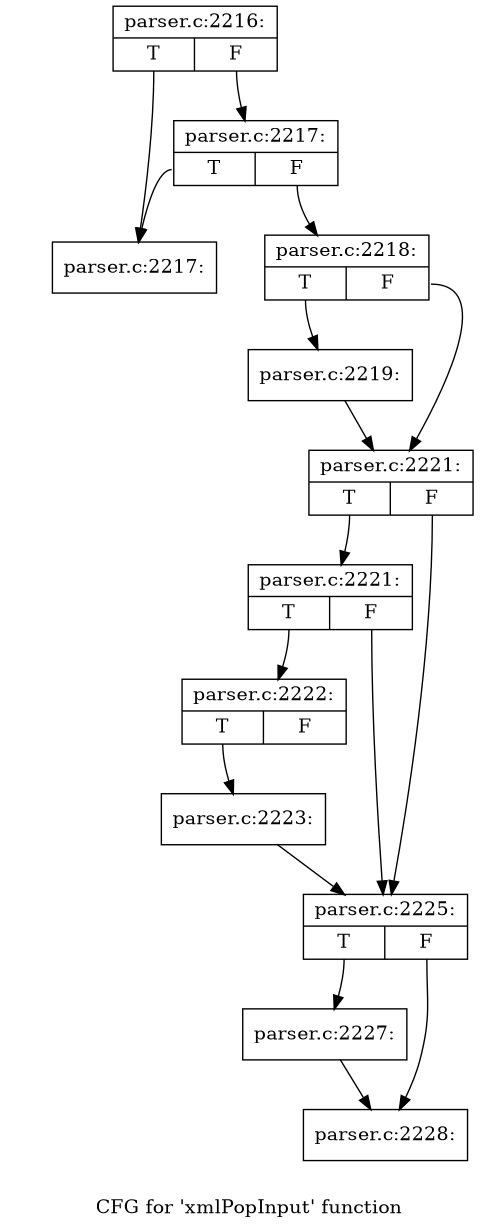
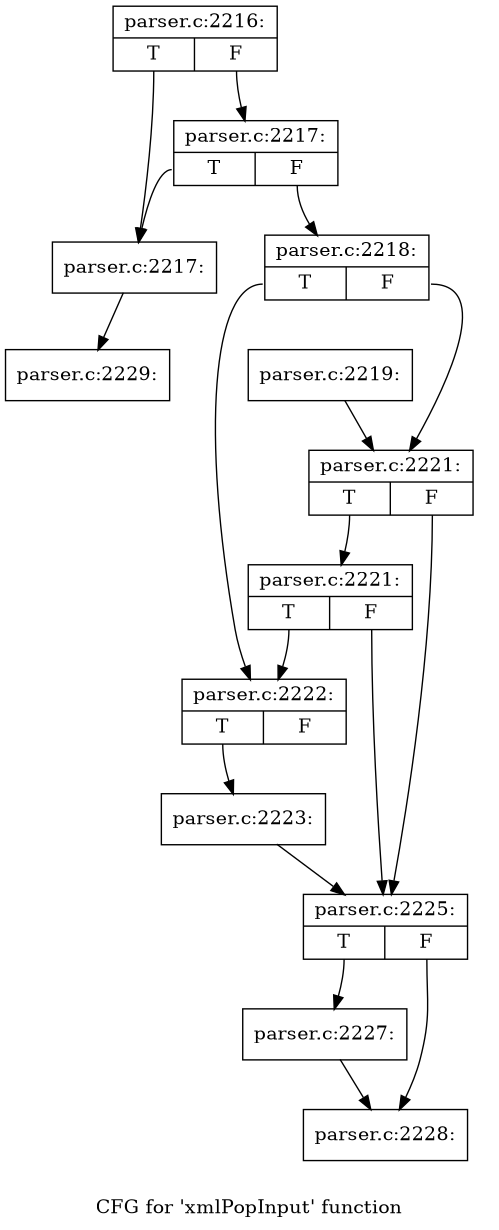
(308, 319) -> (217, 468)
none -> (88, 375)
